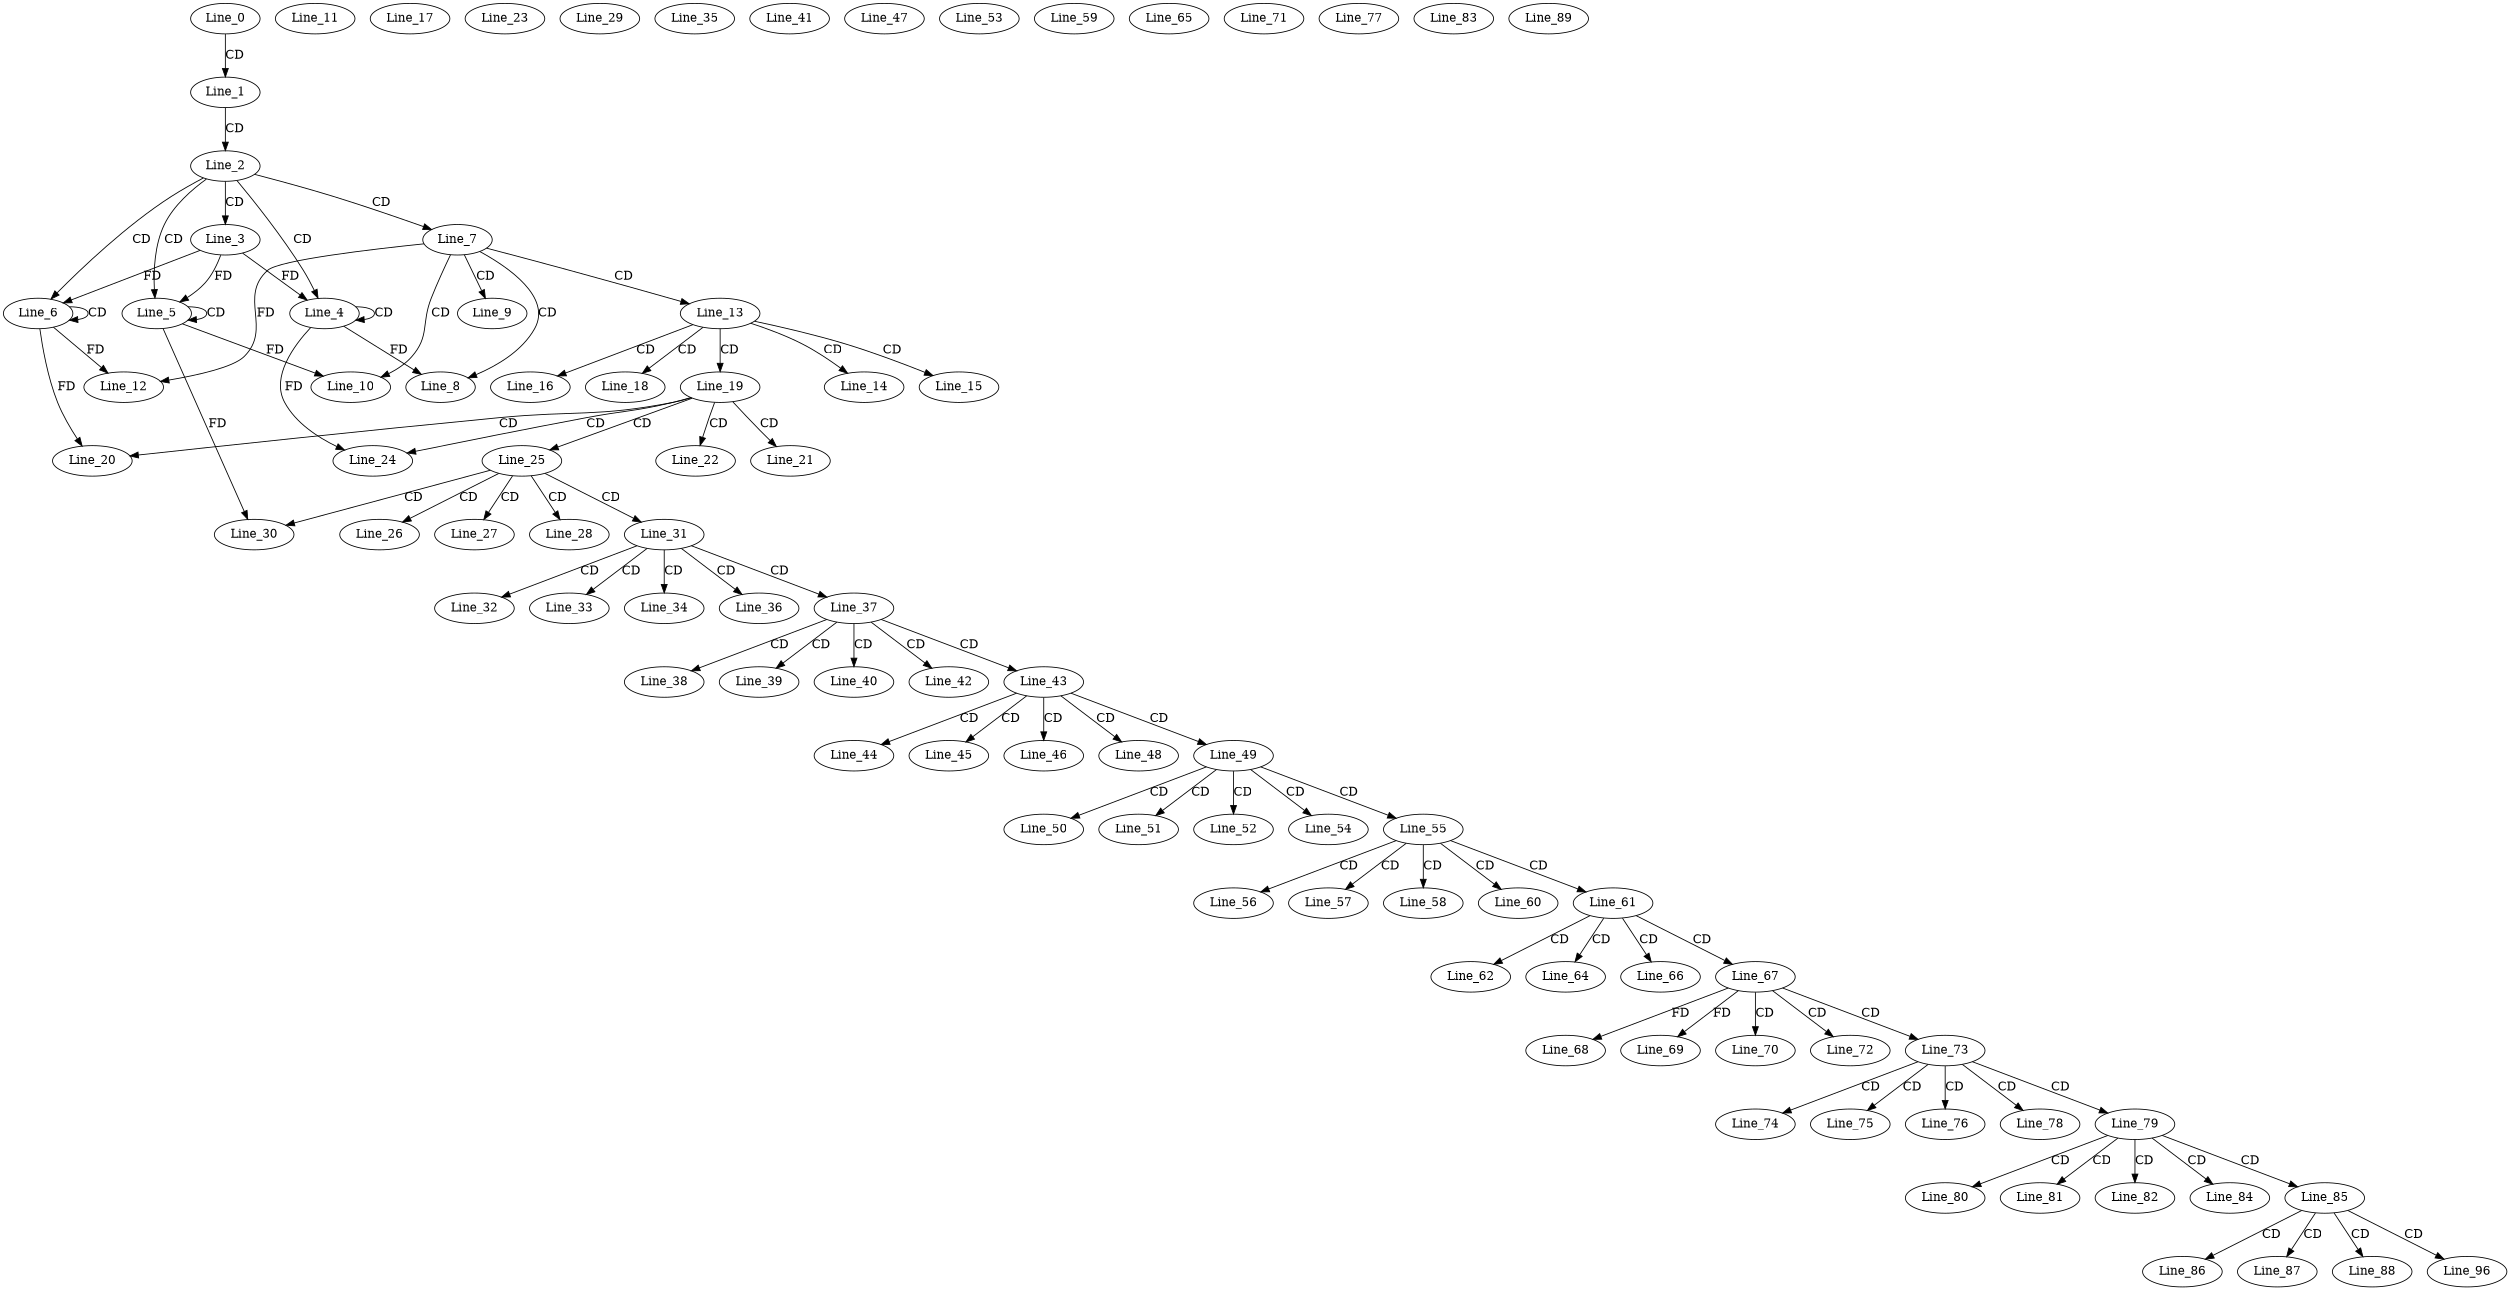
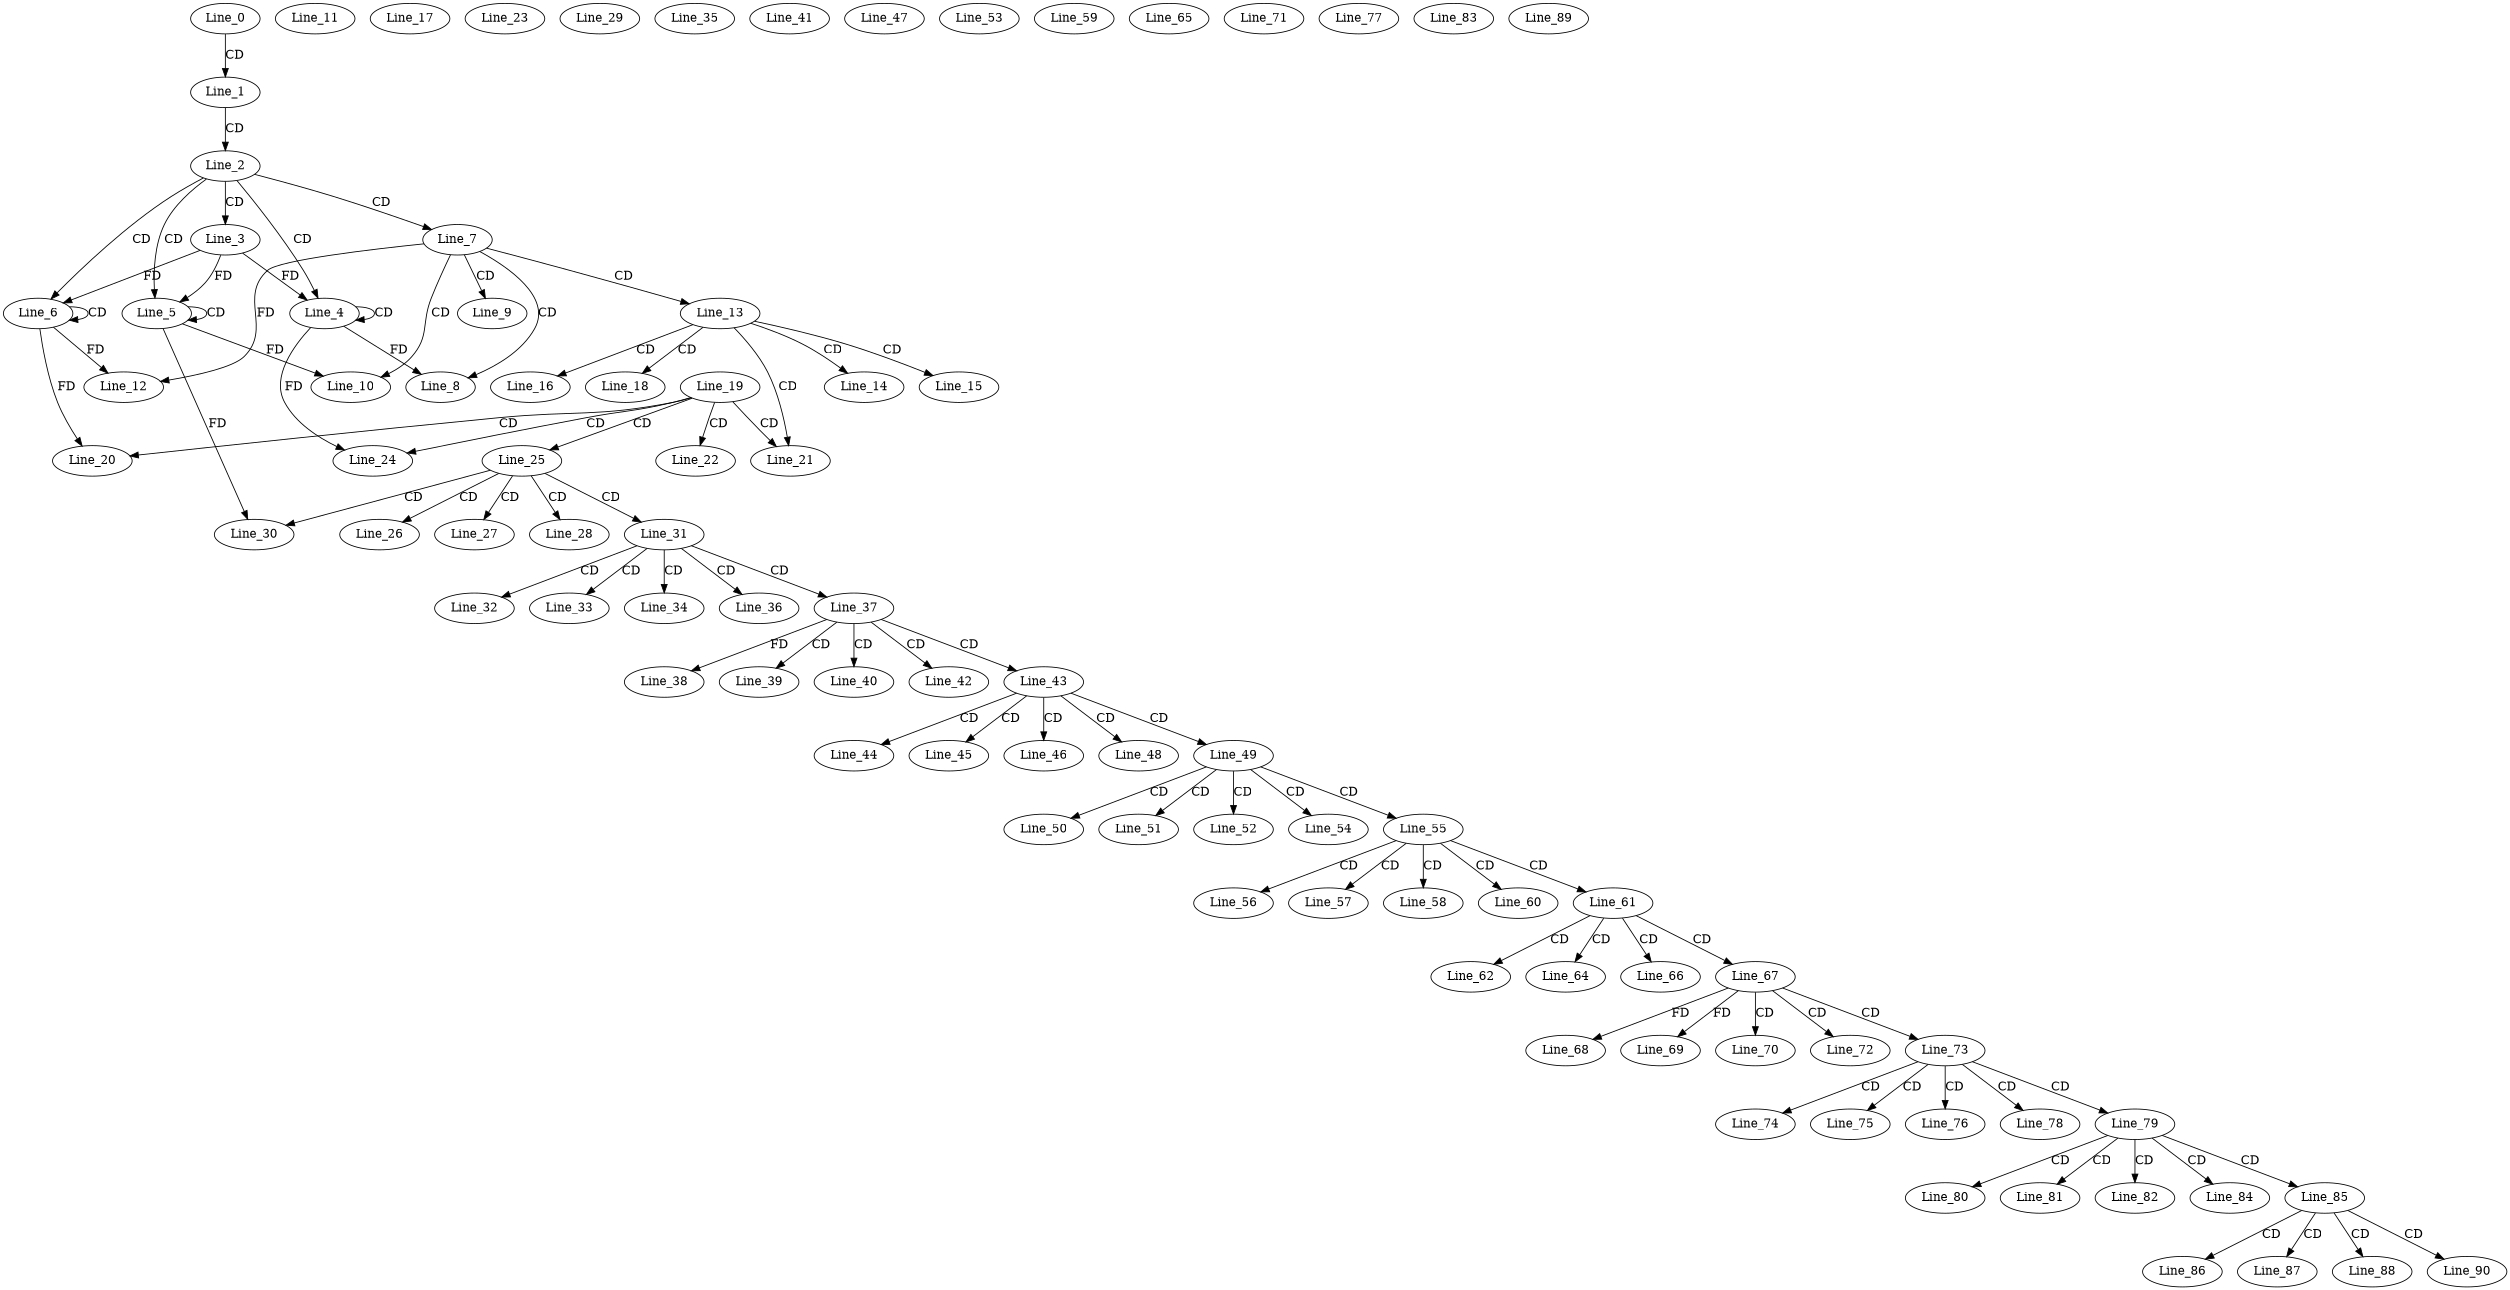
(720, 346) -> (770, 378)
(779, 645) -> (779, 645)
(2467, 1272) -> (2467, 1272)
